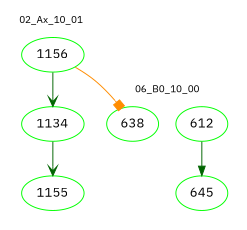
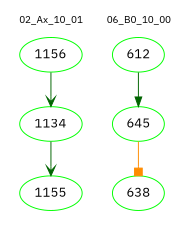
(105, 90) -> (138, 154)
